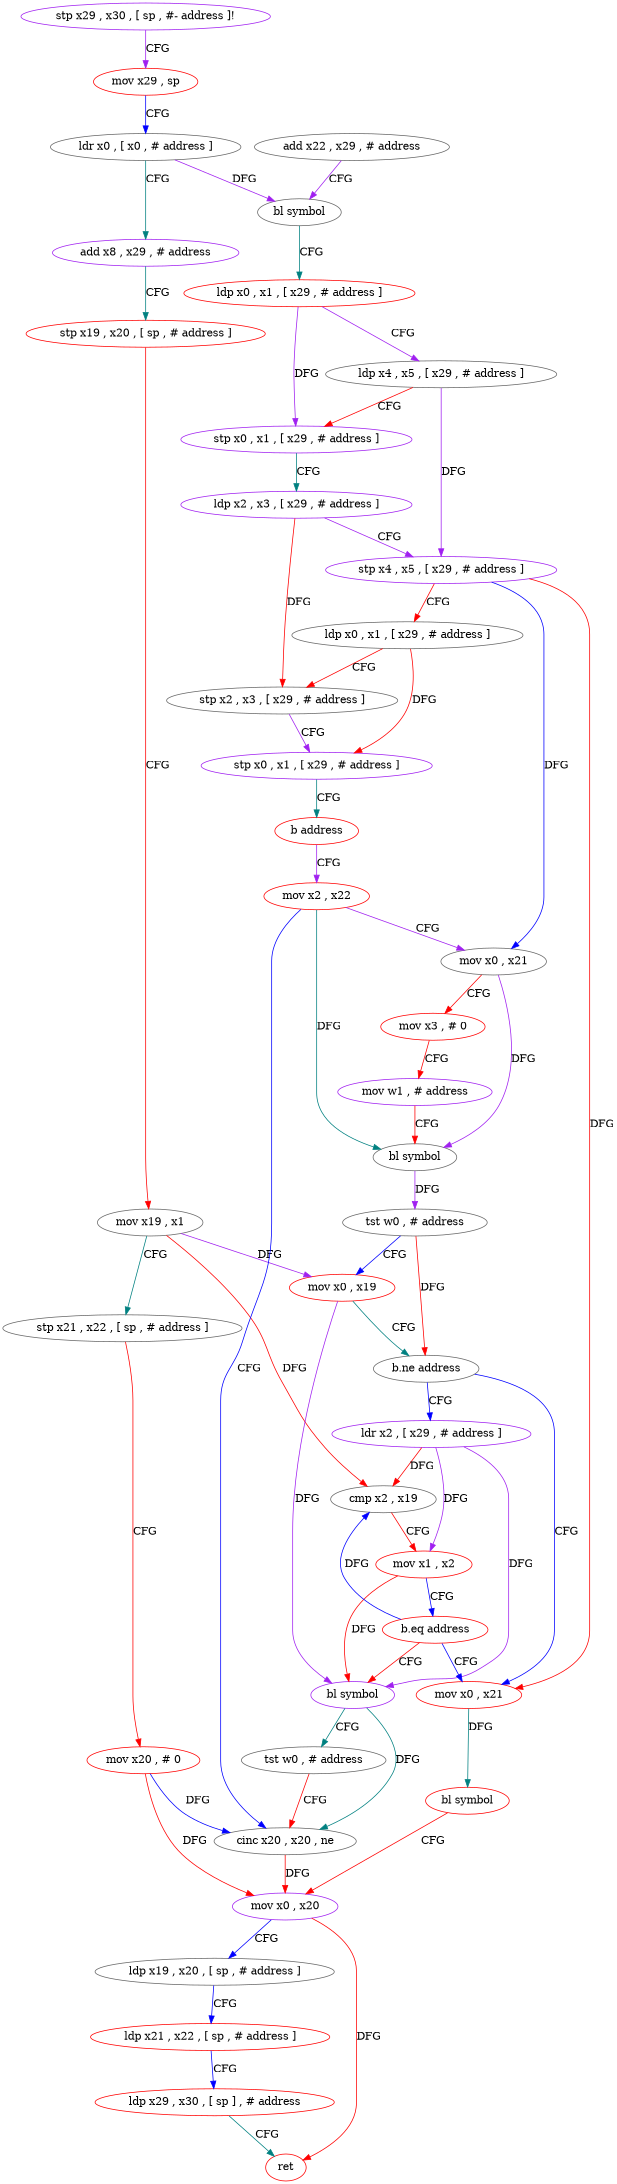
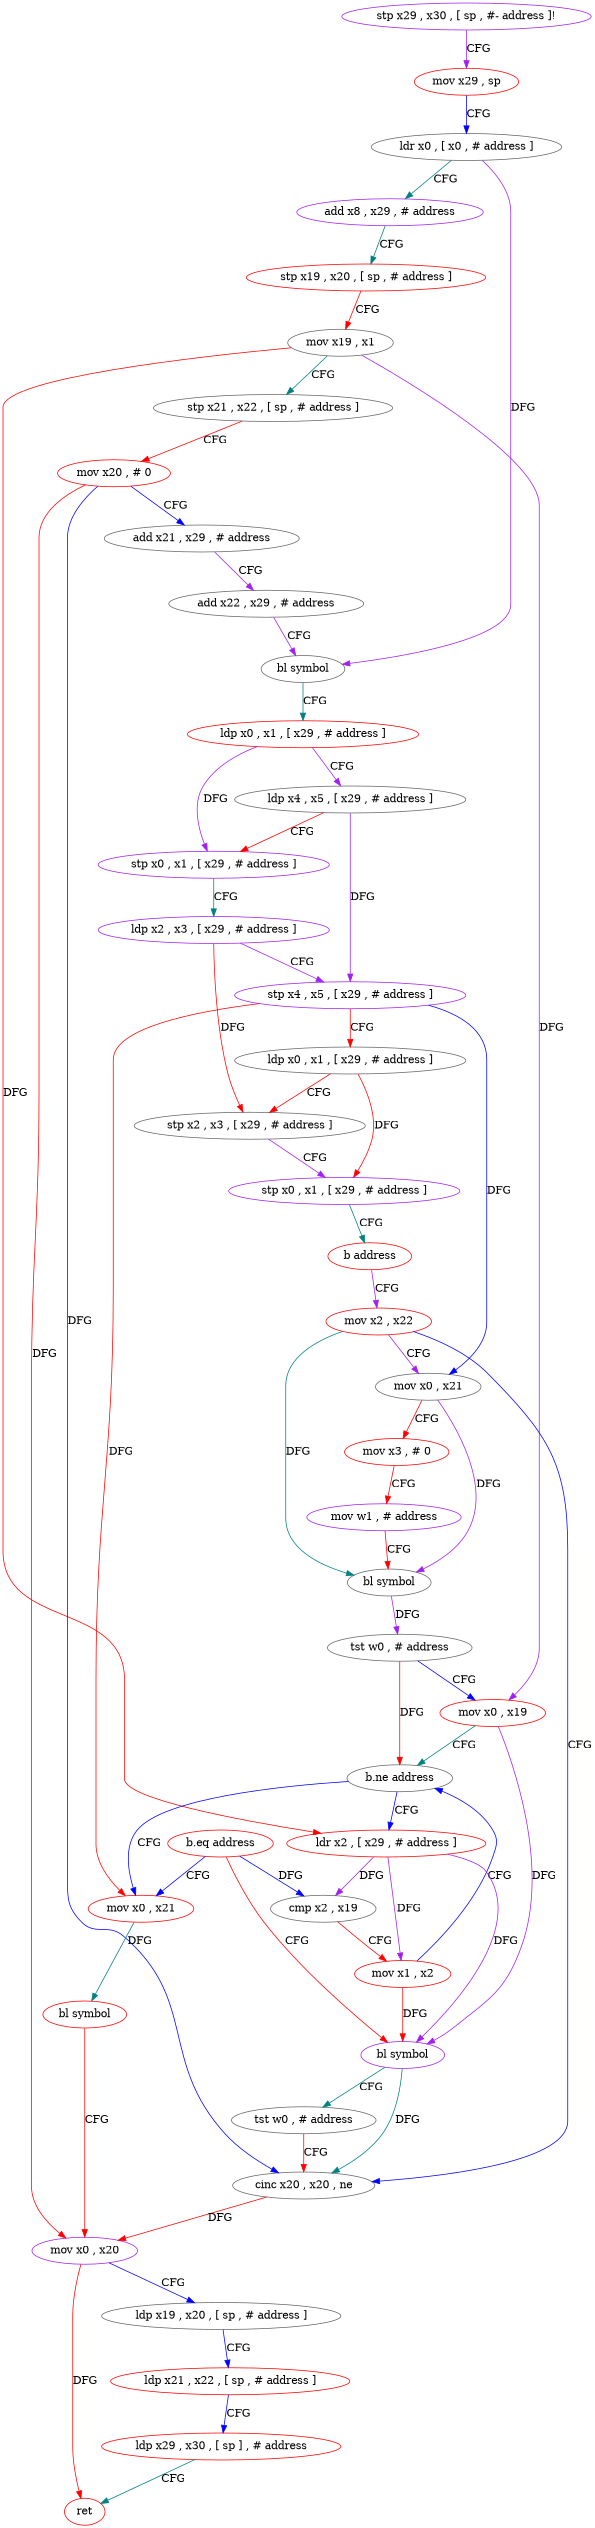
none -> (202, 538)
(269, 1354) -> (3, 1074)
(431, 1434) -> (386, 1844)
(410, 1464) -> (357, 1874)
(429, 1593) -> (483, 1879)
